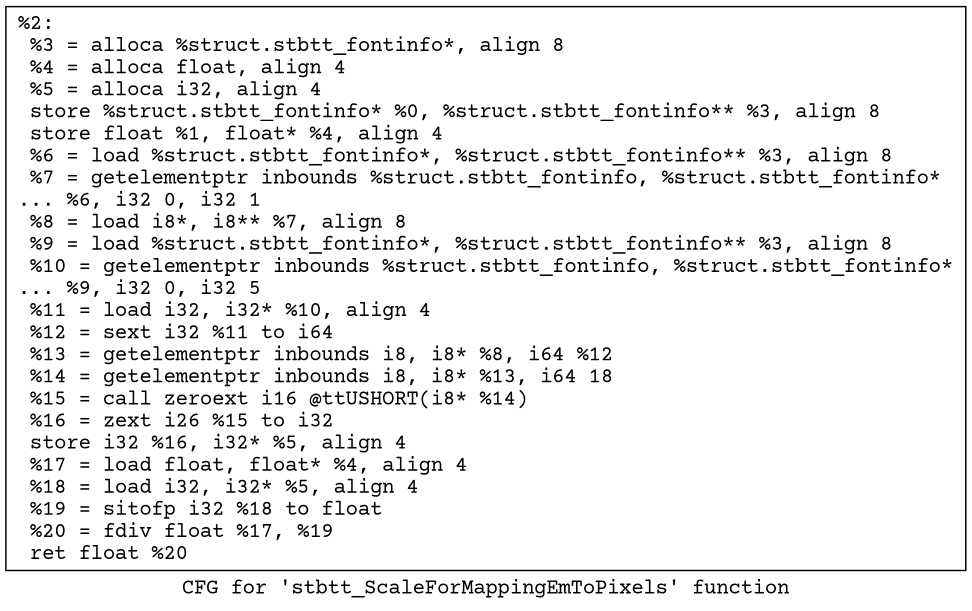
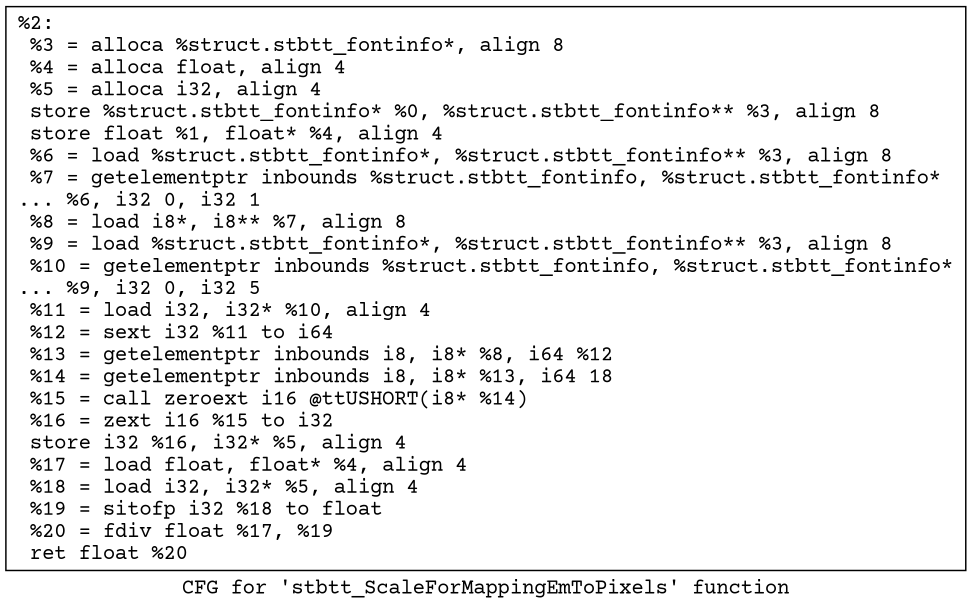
(176, 420) -> (176, 420)
